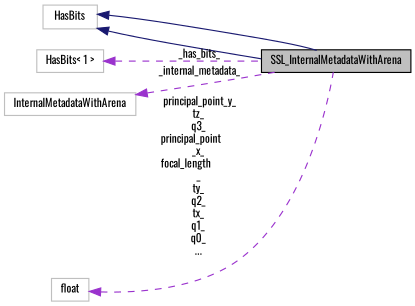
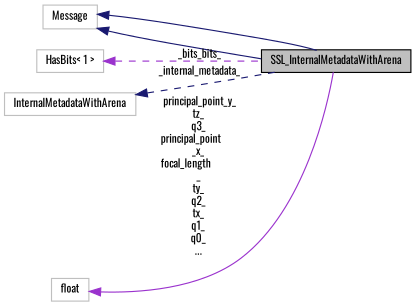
(70, 17) -> (70, 17)
(199, 55) -> (199, 55)
(212, 83) -> (212, 83)
(264, 236) -> (264, 236)
